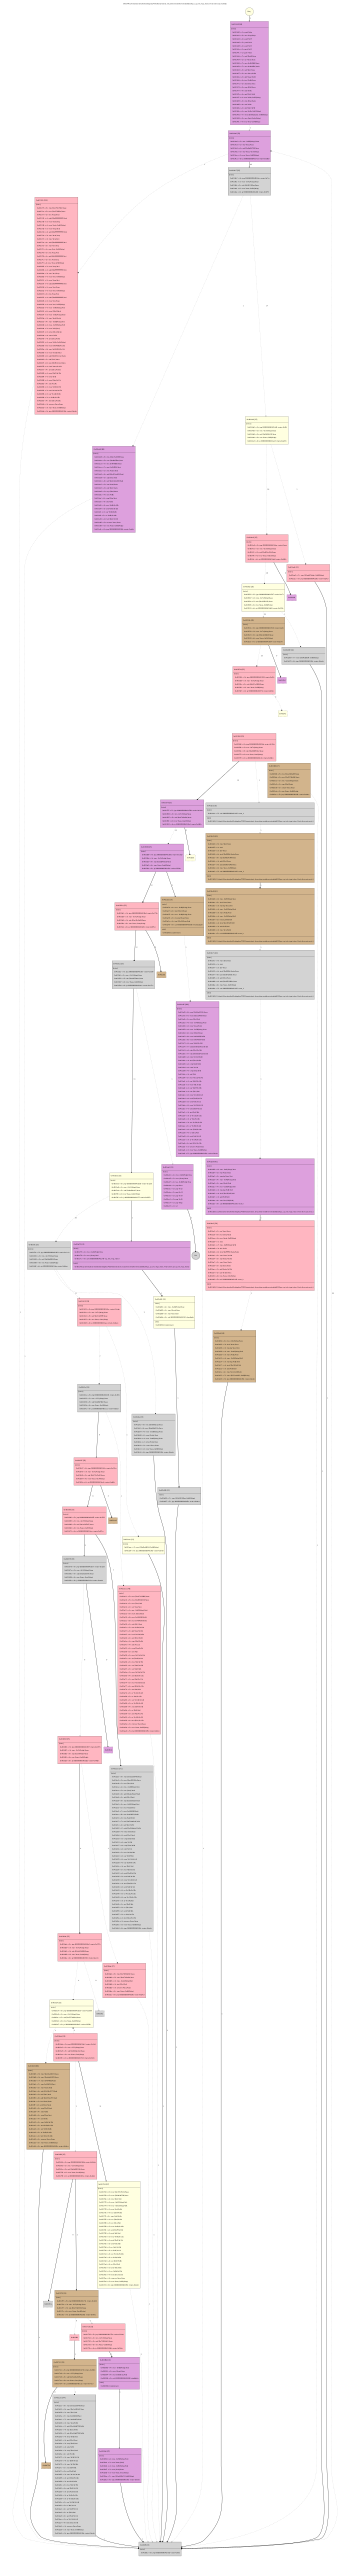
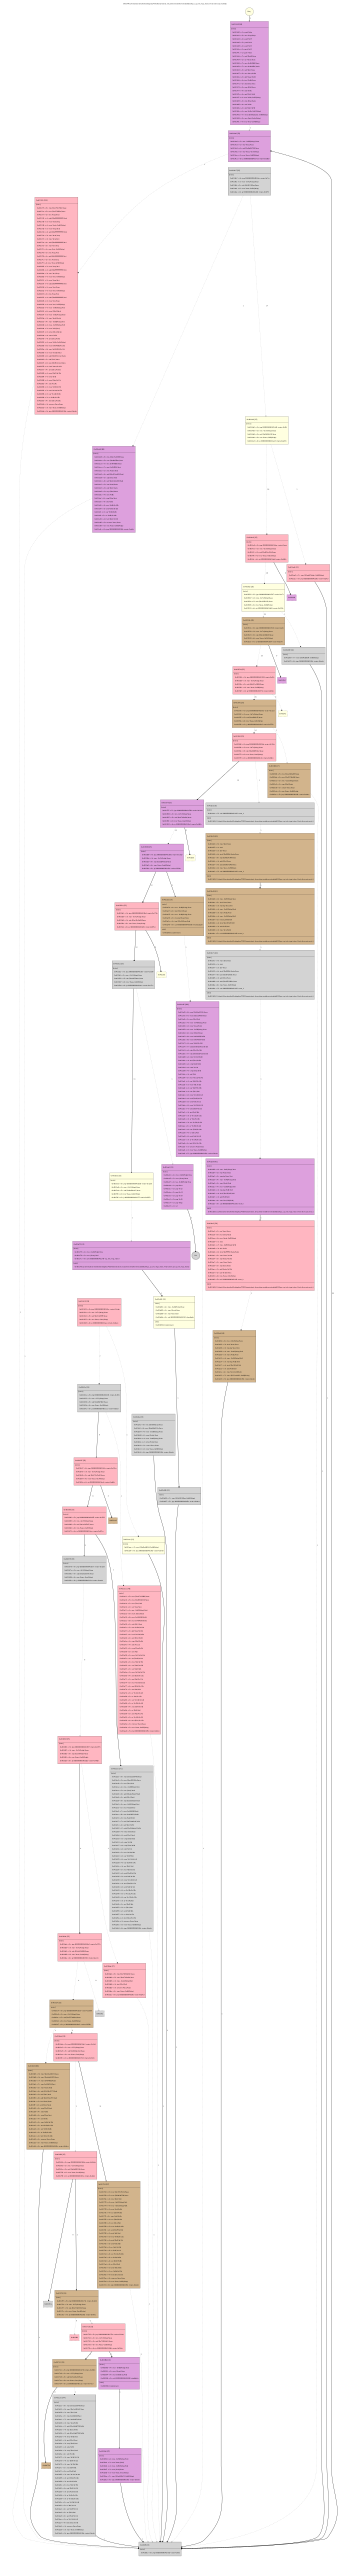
(249, 164) -> none
none -> (254, 714)
(161, 975) -> (161, 975)
(131, 1221) -> (131, 1221)
(49, 1256) -> none
(331, 1400) -> (331, 1400)
(108, 1750) -> none
(71, 2014) -> (71, 2014)
(73, 2031) -> (71, 2030)
(119, 2235) -> (119, 2235)
(74, 2350) -> (89, 2355)
